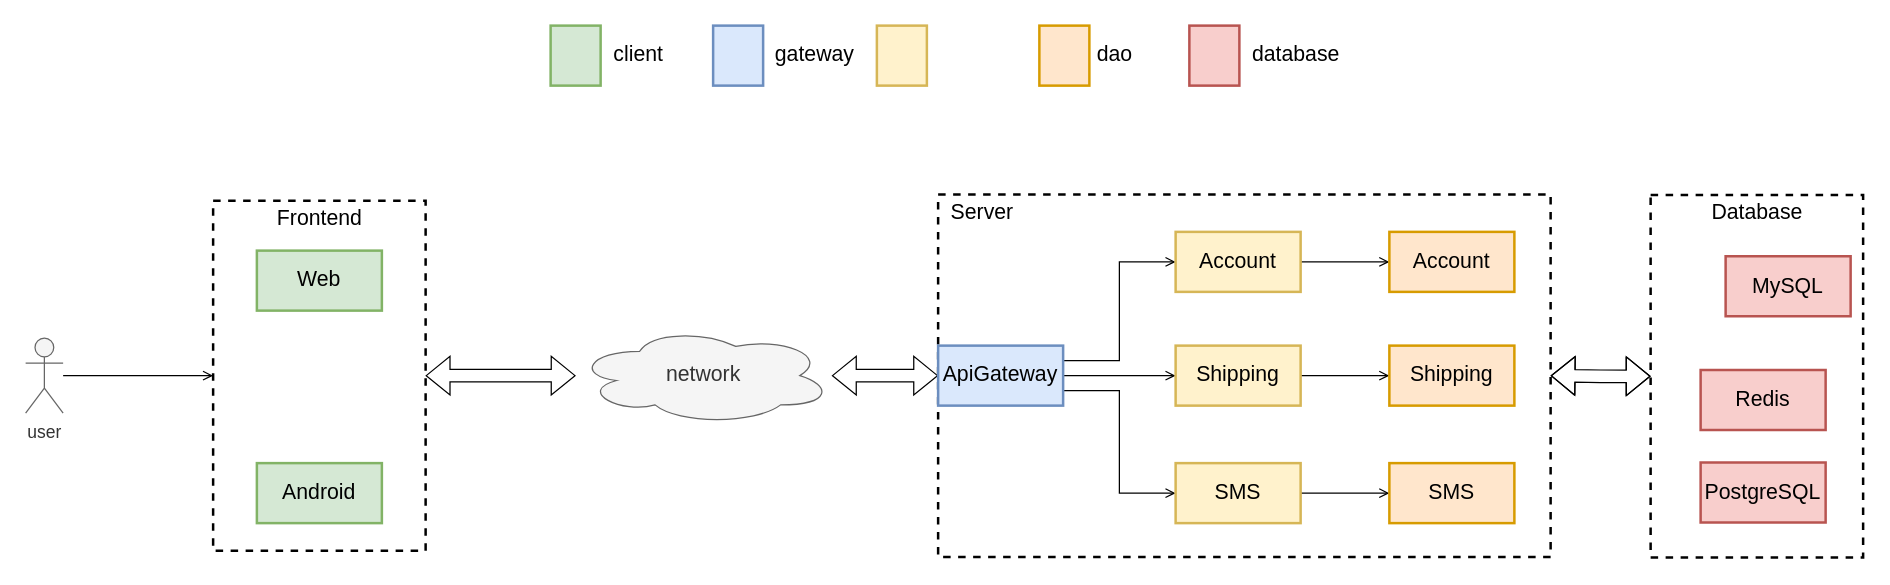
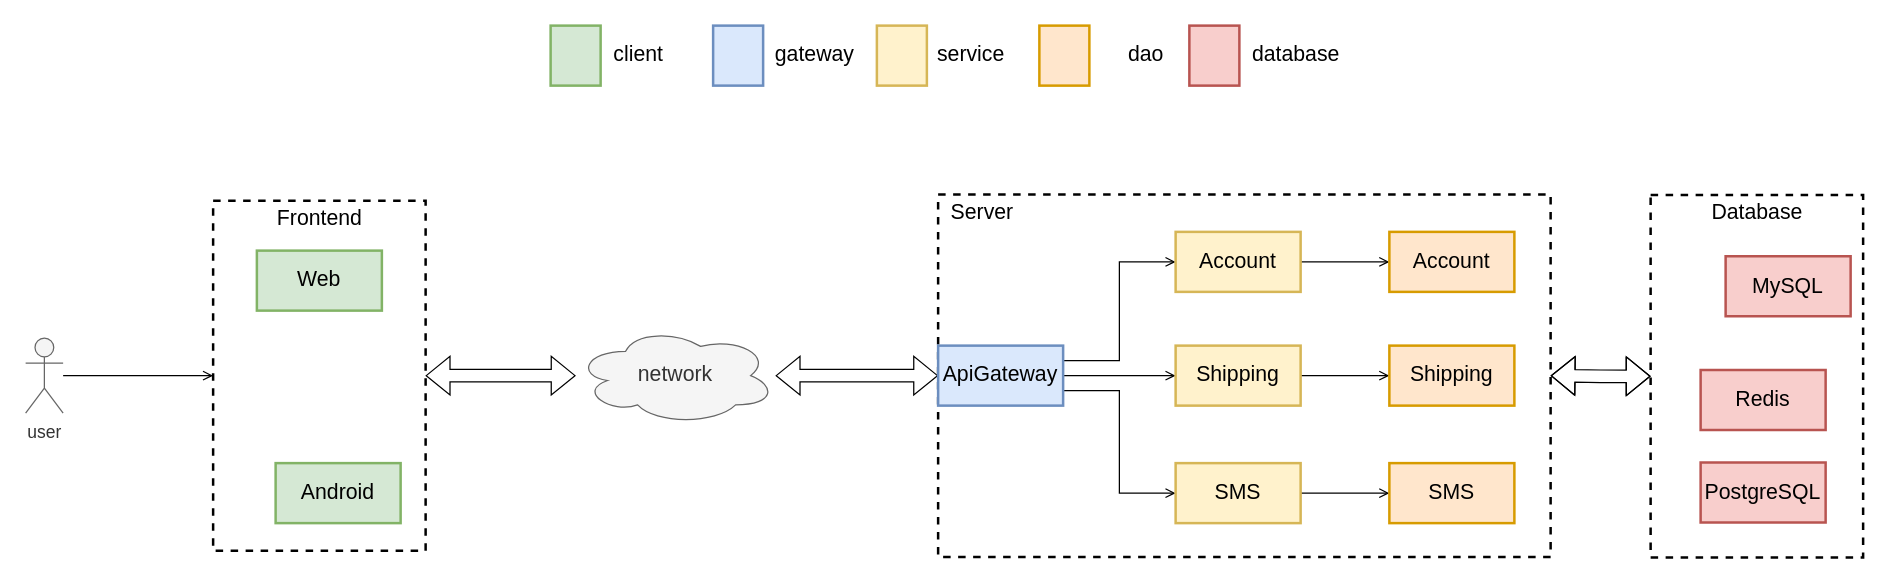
none -> (971, 56)
(1114, 56) -> (1146, 56)
(704, 376) -> (676, 376)
(319, 493) -> (338, 493)
